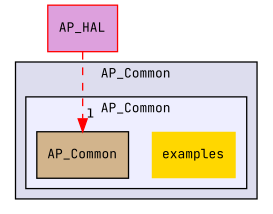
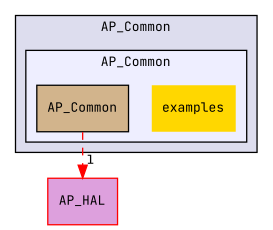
(83, 85) -> (83, 149)
